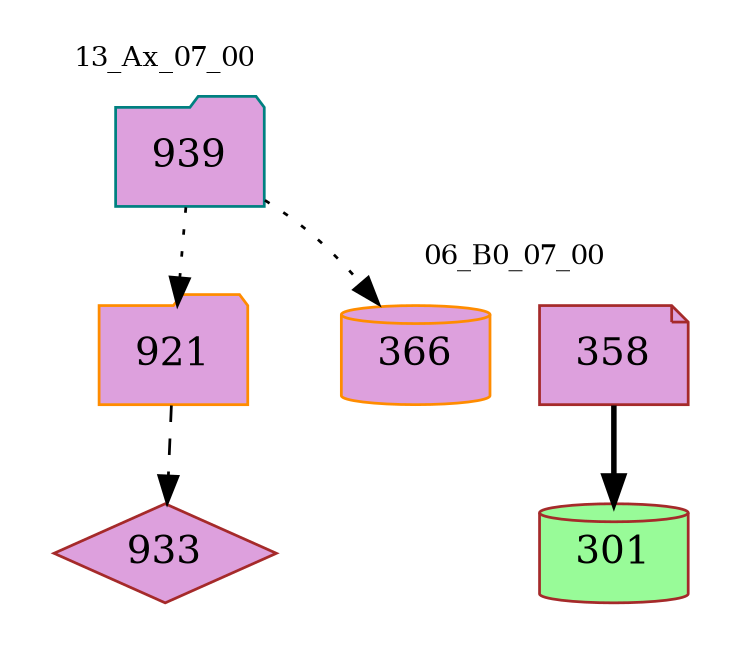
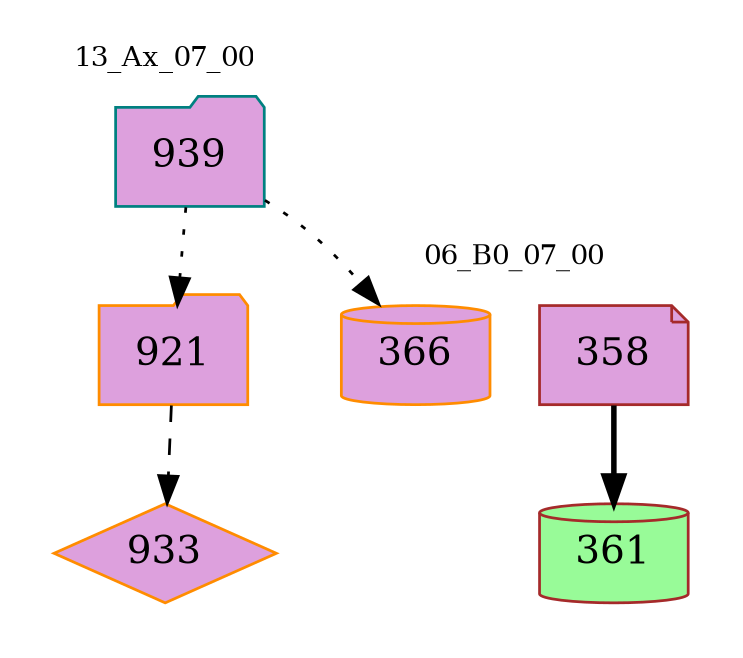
(165, 553) -> (165, 553)
(614, 553) -> (614, 553)
